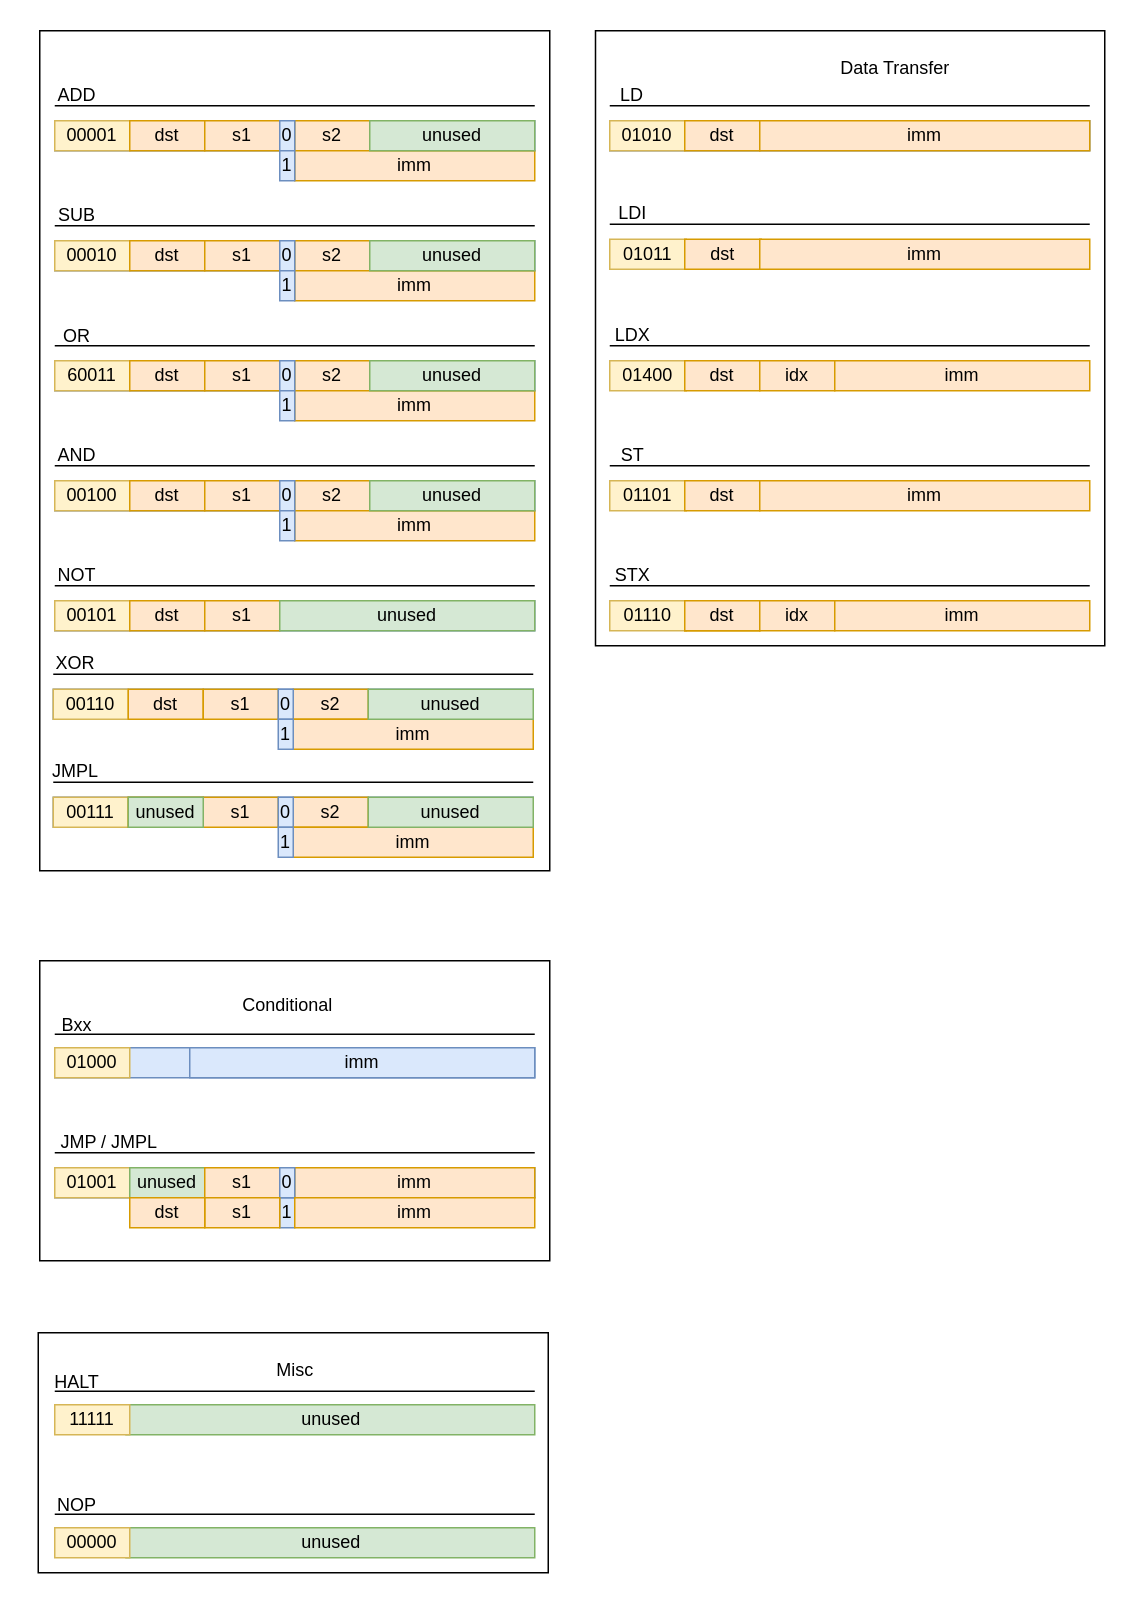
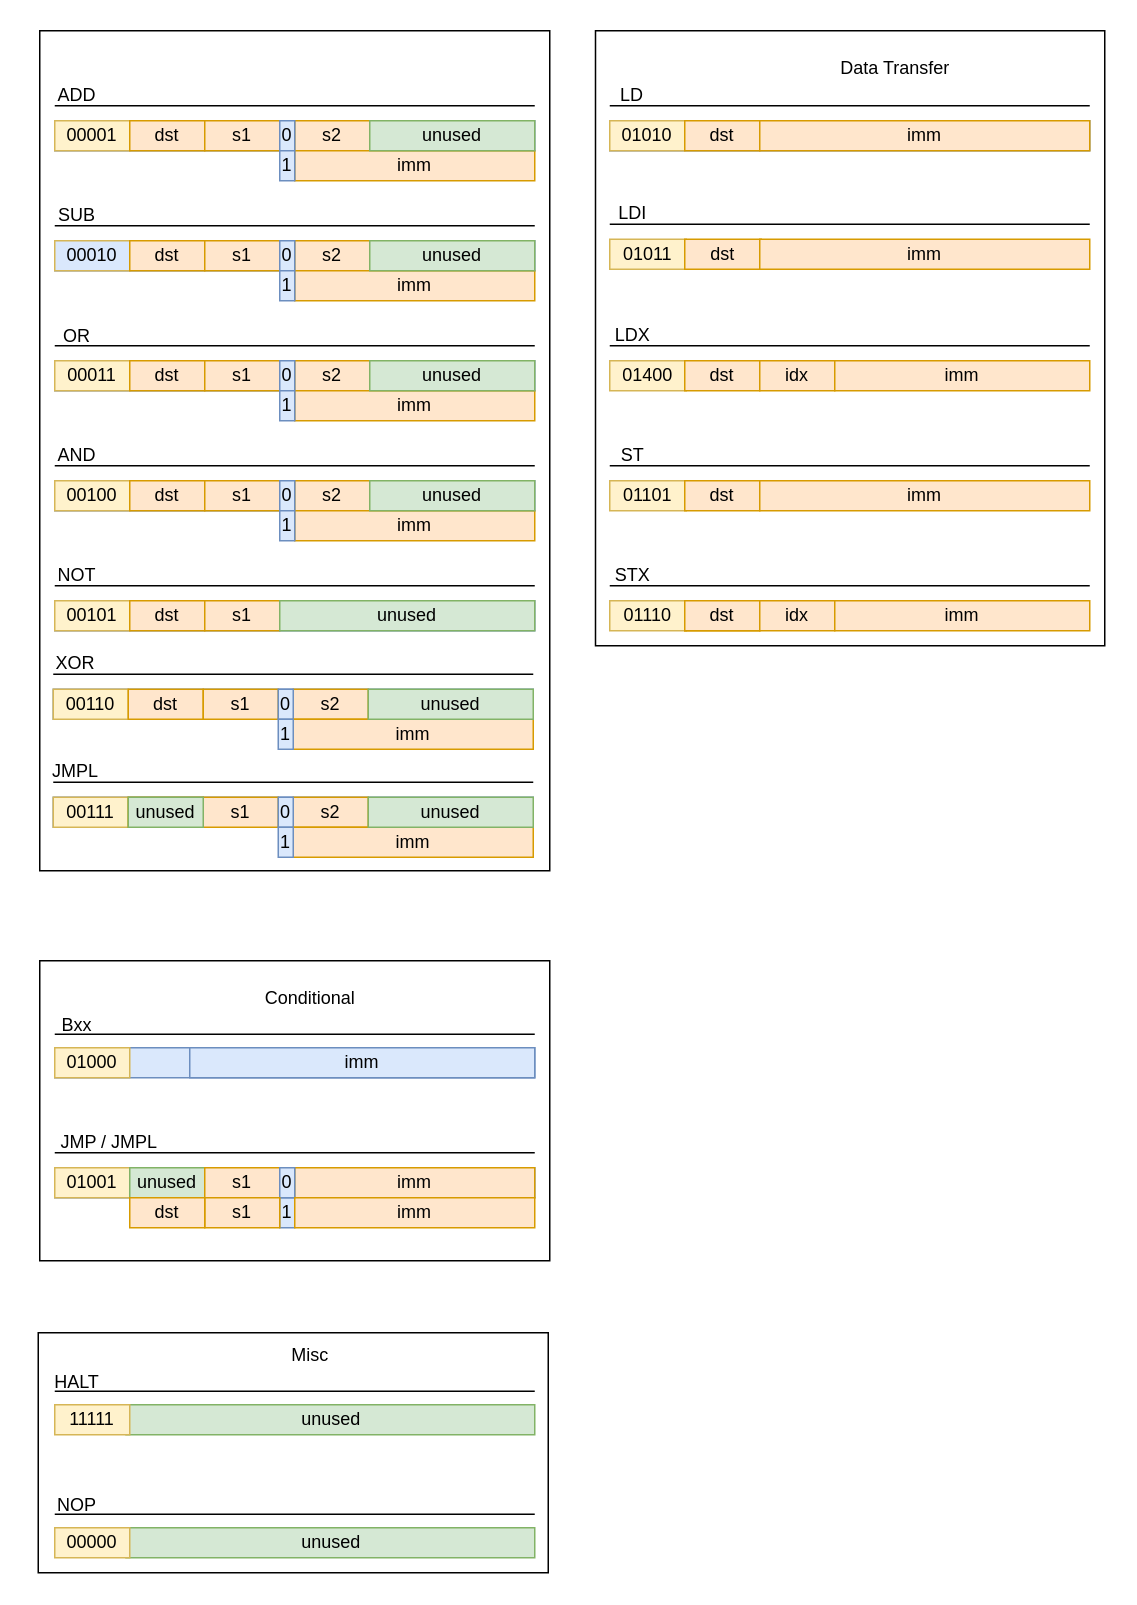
(92, 256) -> (92, 256)
(92, 376) -> (92, 376)
(287, 1006) -> (310, 998)
(295, 1370) -> (310, 1355)
